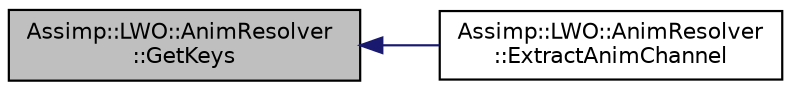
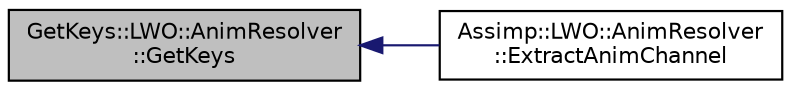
(185, 45) -> (185, 45)
